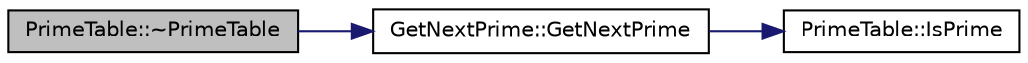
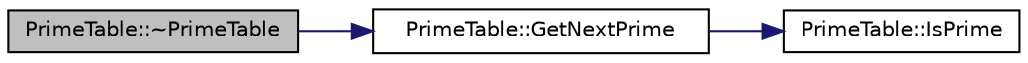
(541, 31) -> (541, 31)
